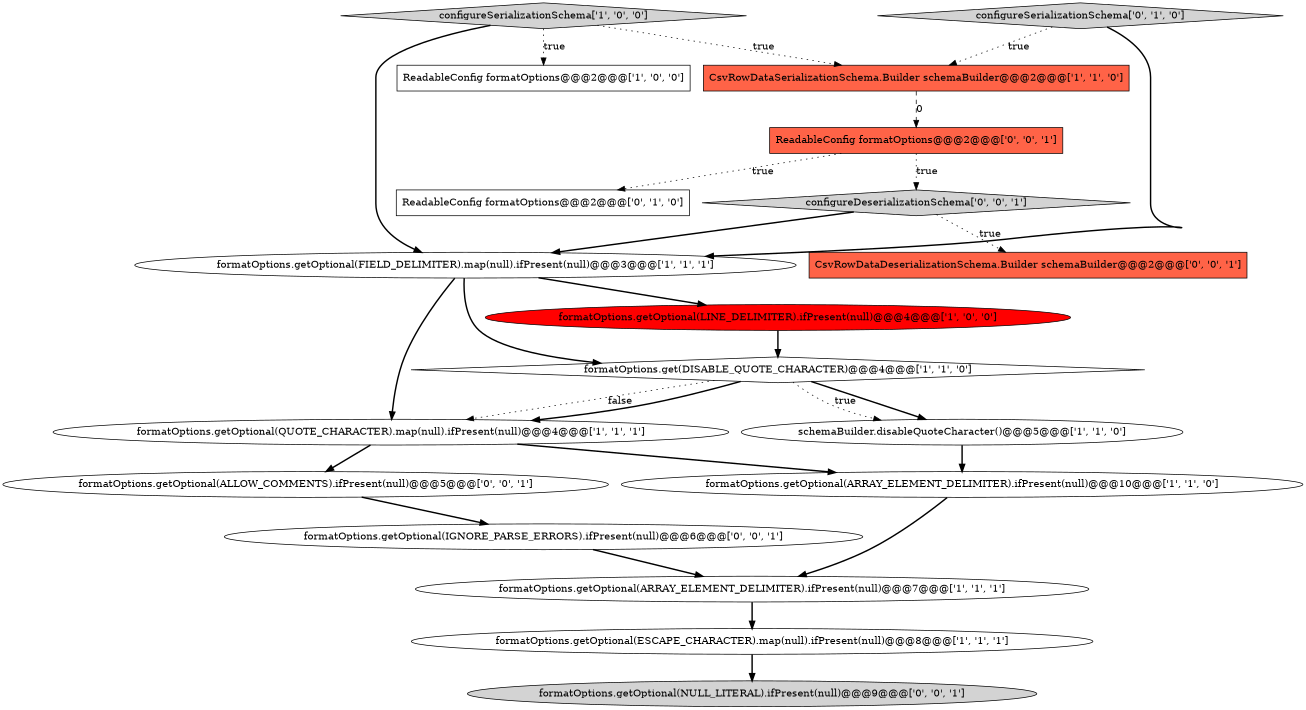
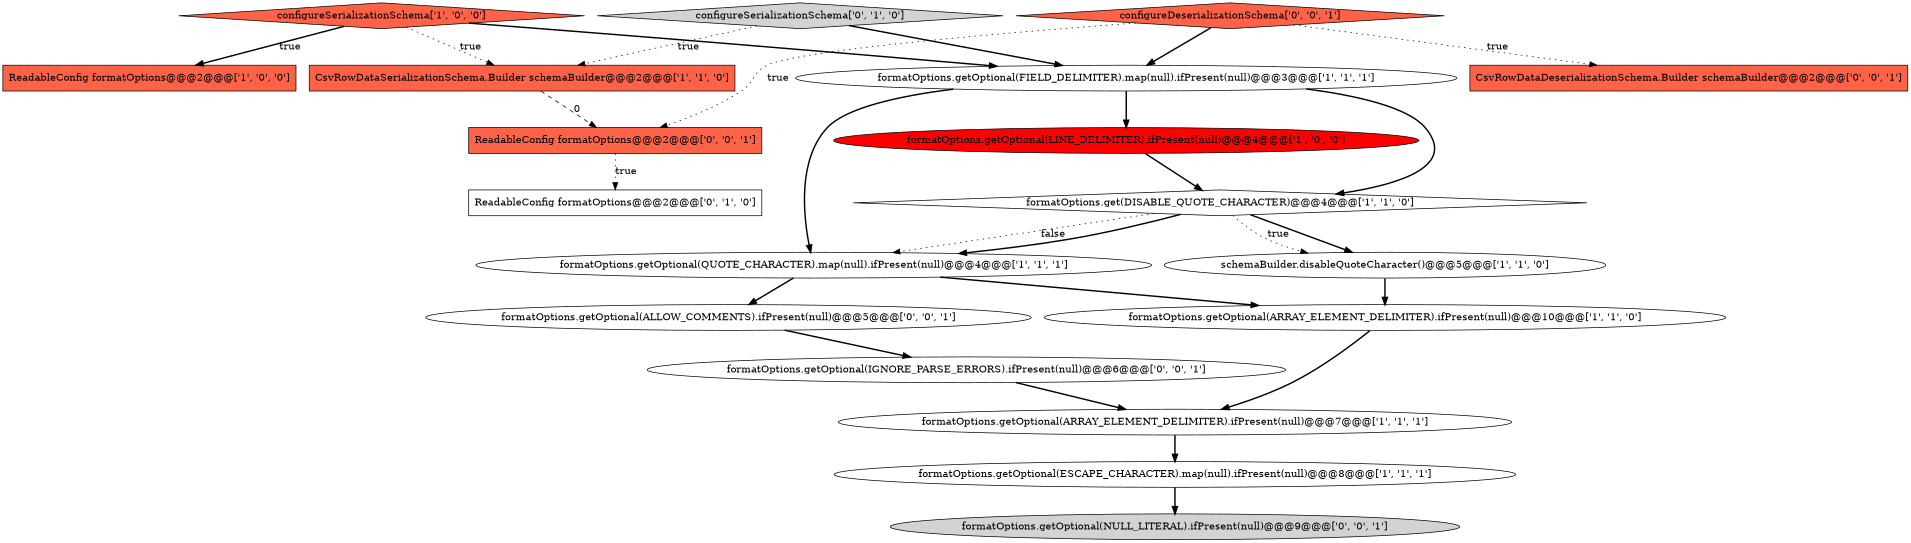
(544, 16) -> (382, 16)
(544, 43) -> (274, 45)
(544, 78) -> (149, 78)
(916, 168) -> (892, 45)
(916, 203) -> (1230, 16)
